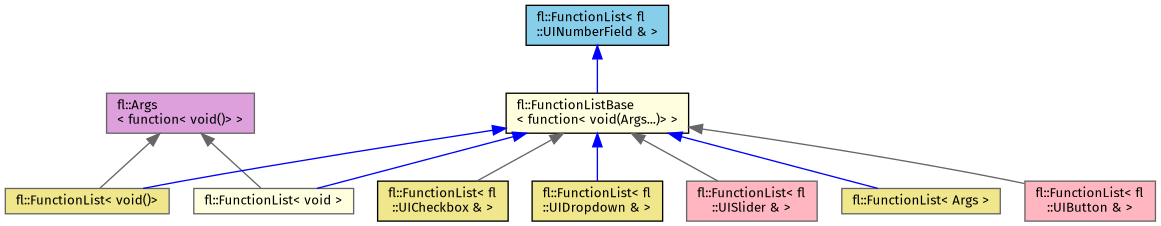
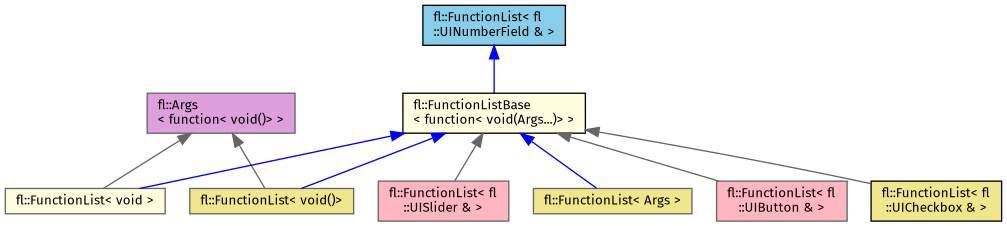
(597, 201) -> none
